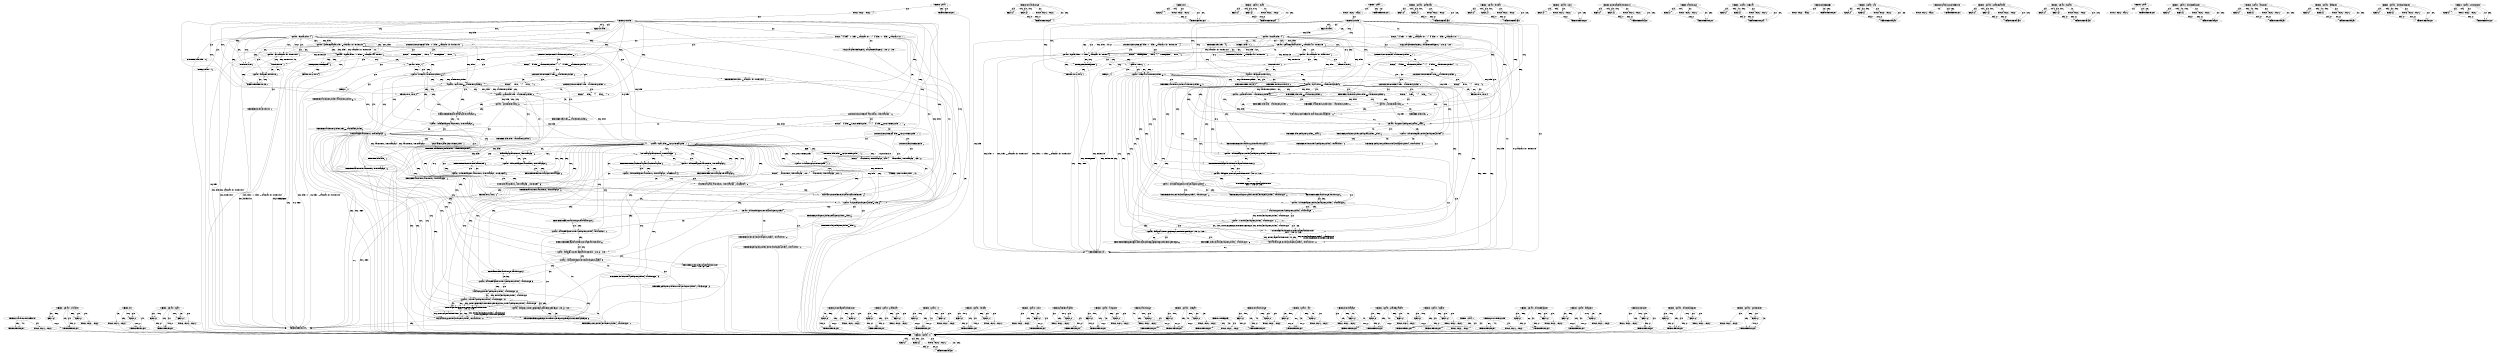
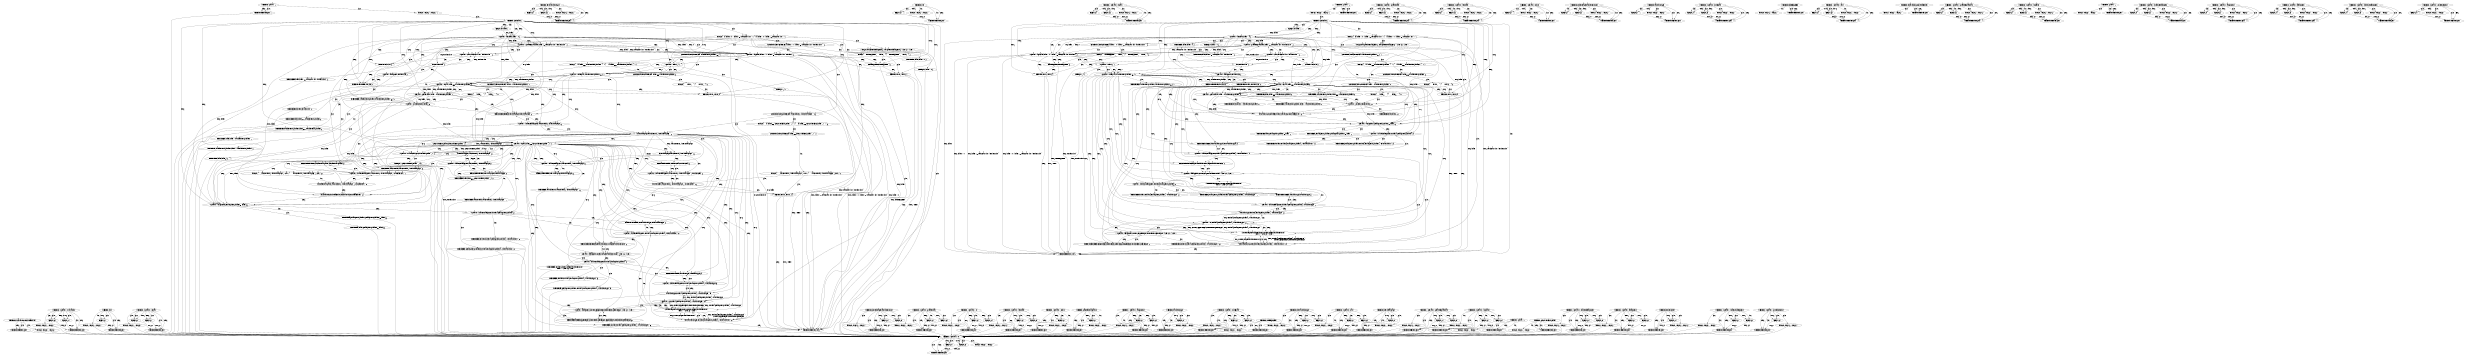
(911, 144) -> none
(885, 154) -> (492, 149)
(823, 158) -> (434, 149)
(877, 169) -> (416, 159)
